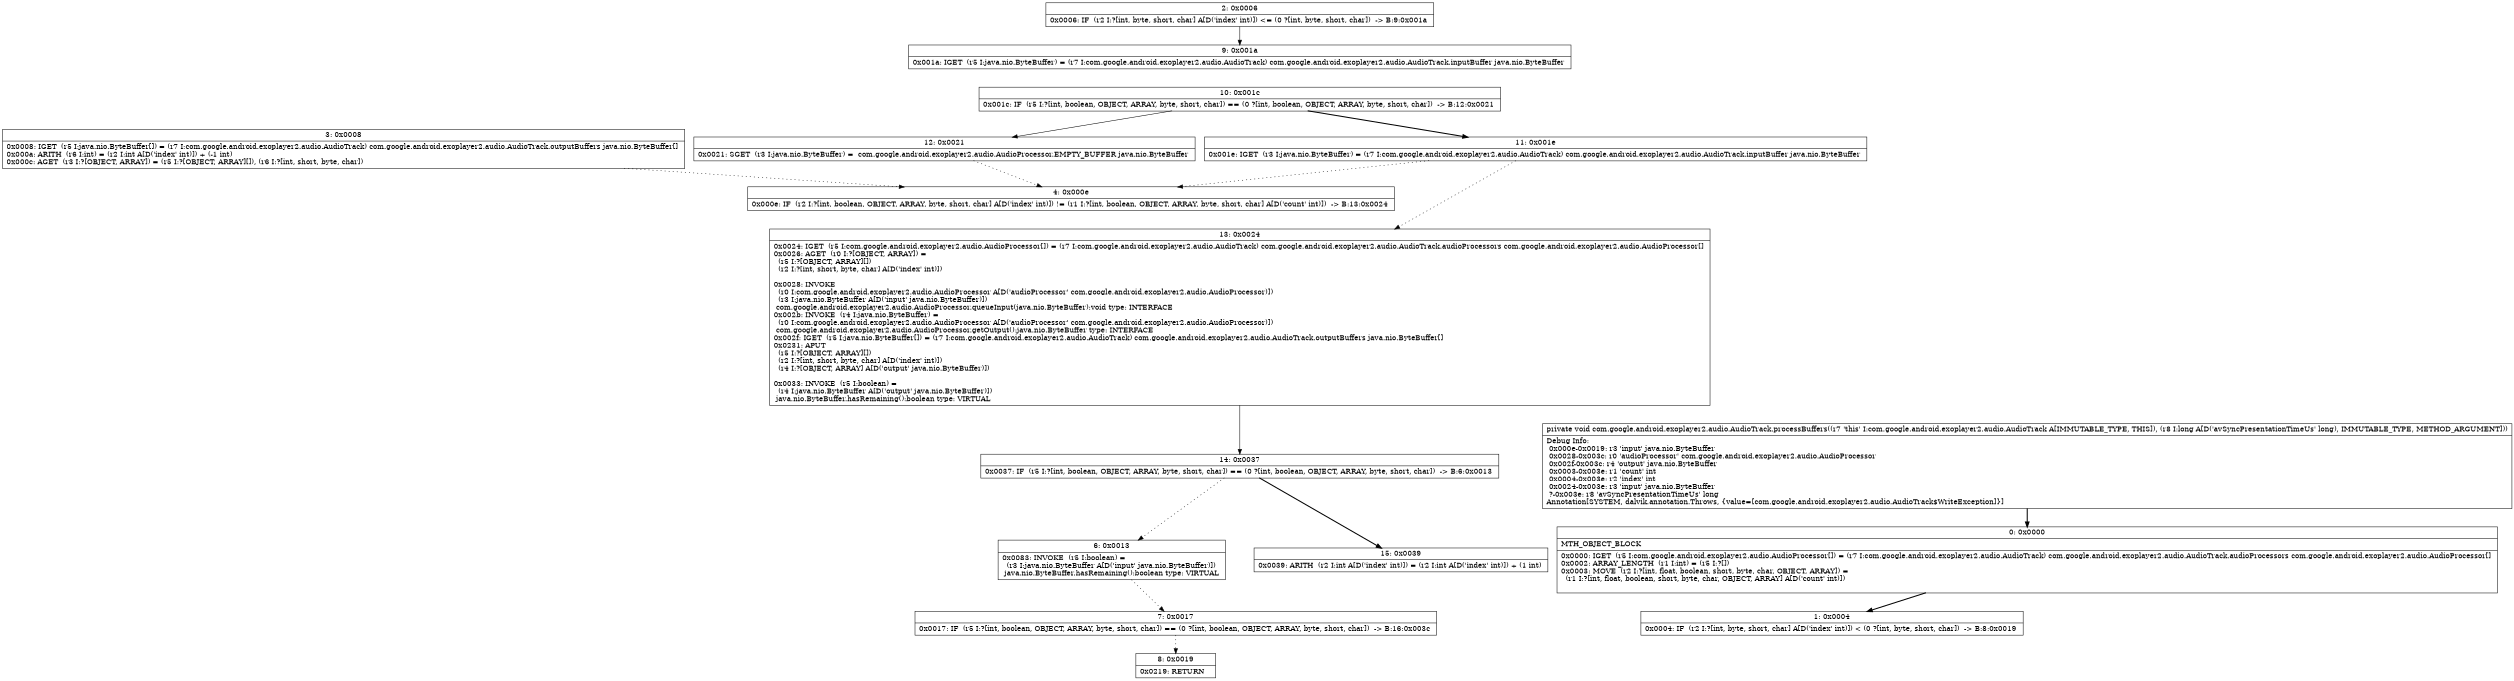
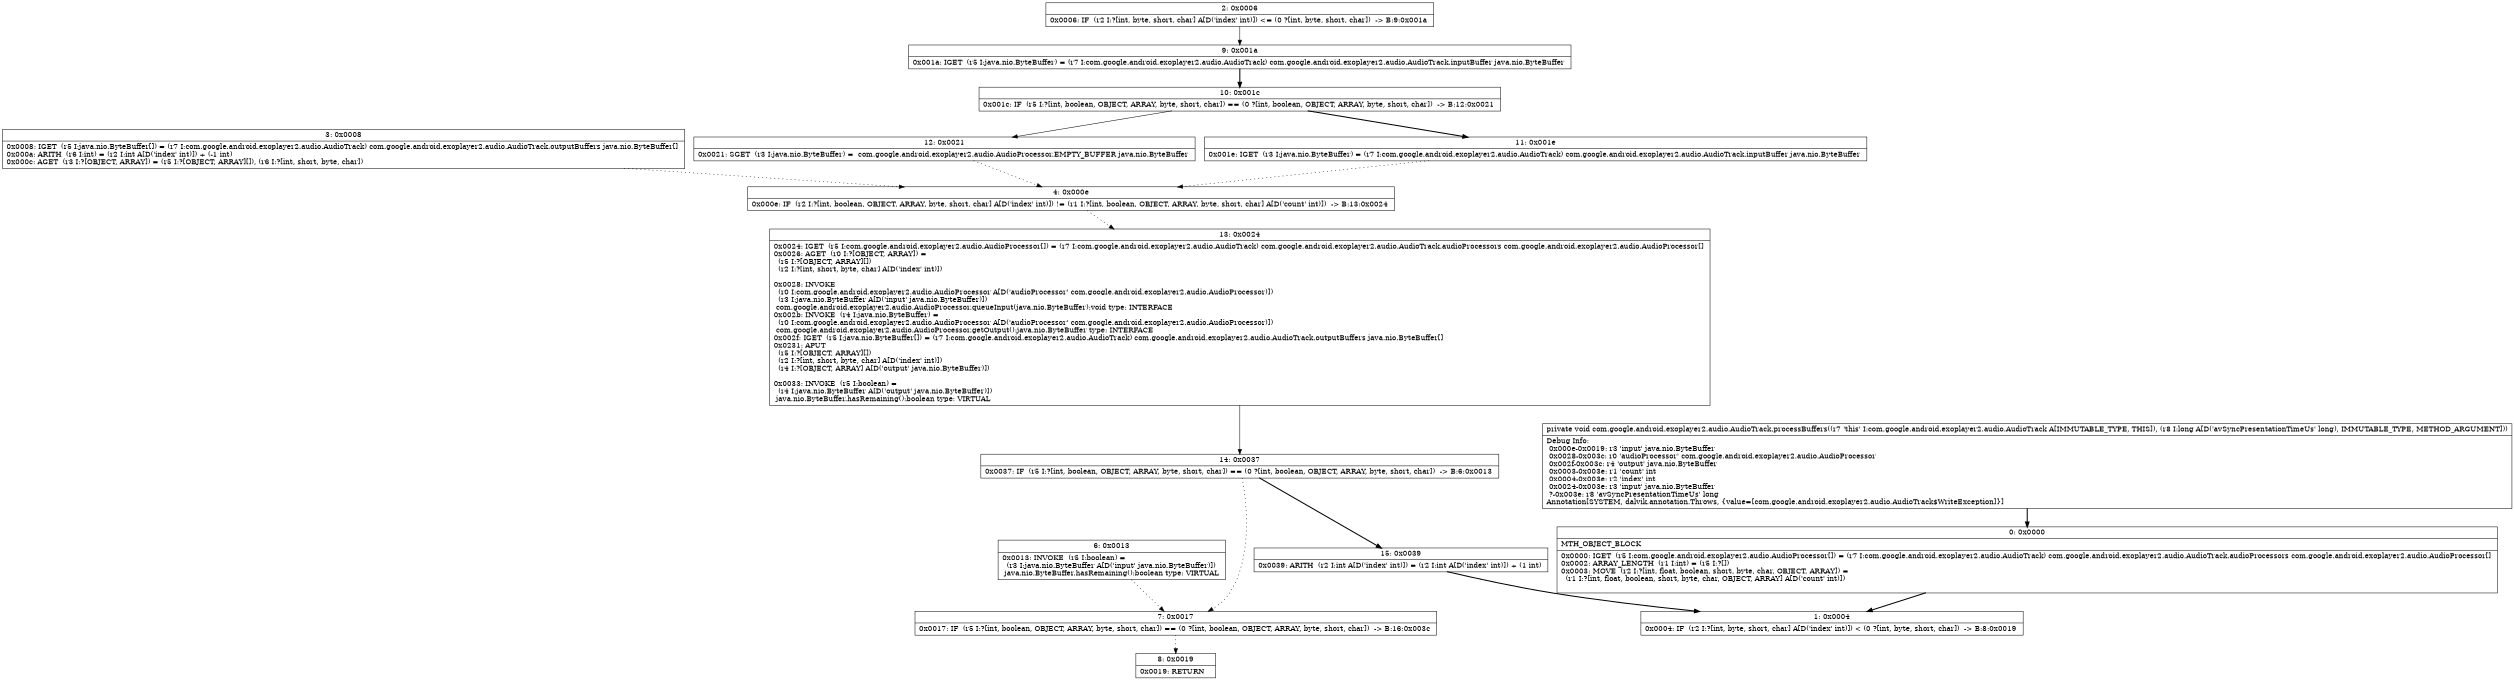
none -> (1240, 75)
(1457, 194) -> (1099, 218)
(1183, 508) -> (1245, 548)
(1065, 558) -> (1065, 558)
none -> (1570, 596)
(1176, 672) -> (1176, 672)
